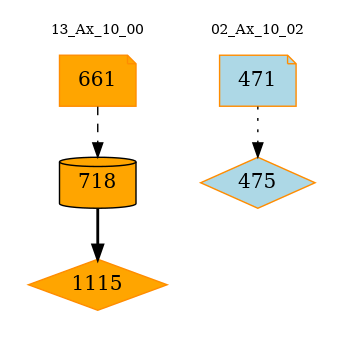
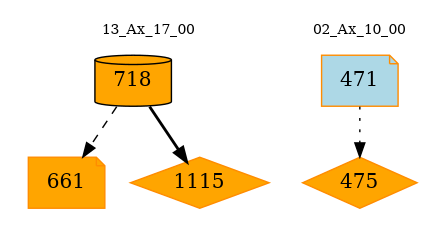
(98, 30) -> (149, 30)
(258, 30) -> (360, 30)
(98, 125) -> (104, 126)
(258, 183) -> (360, 183)
